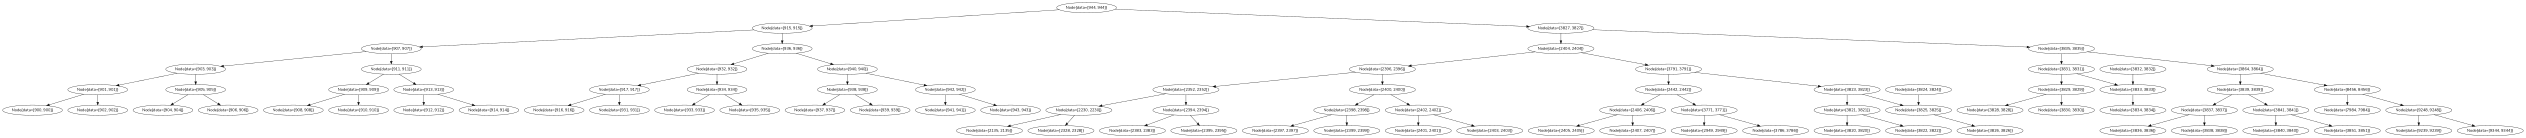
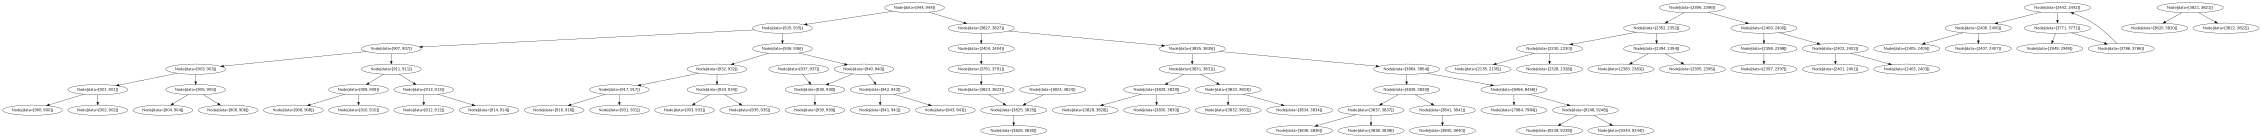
(1473, 59) -> none
(1669, 78) -> (2097, 26)
(2133, 78) -> (1228, 99)
(832, 99) -> (806, 78)
(1847, 99) -> none
(1347, 131) -> none
(2347, 131) -> none
